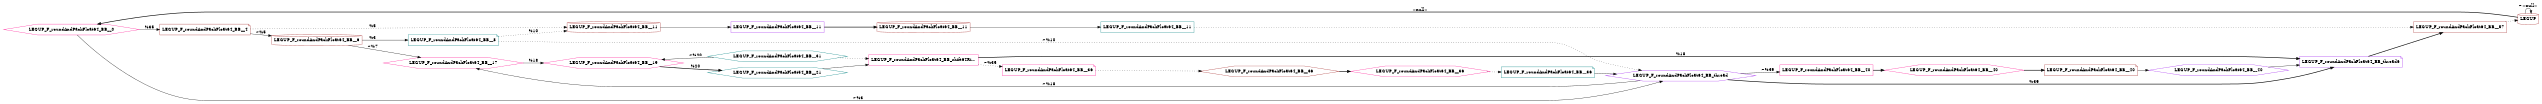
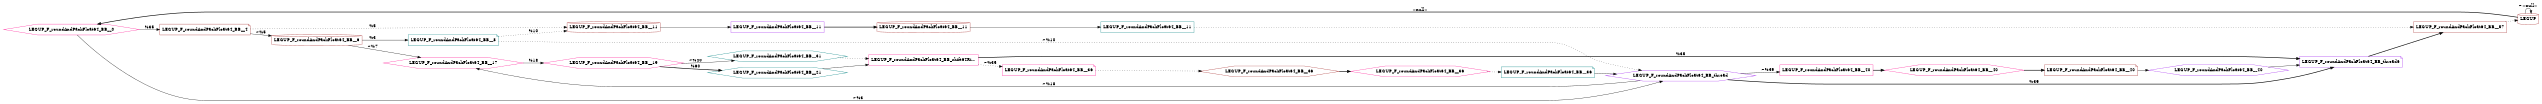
(1681, 54) -> (1681, 54)
(689, 58) -> (706, 62)
(696, 66) -> (696, 66)
